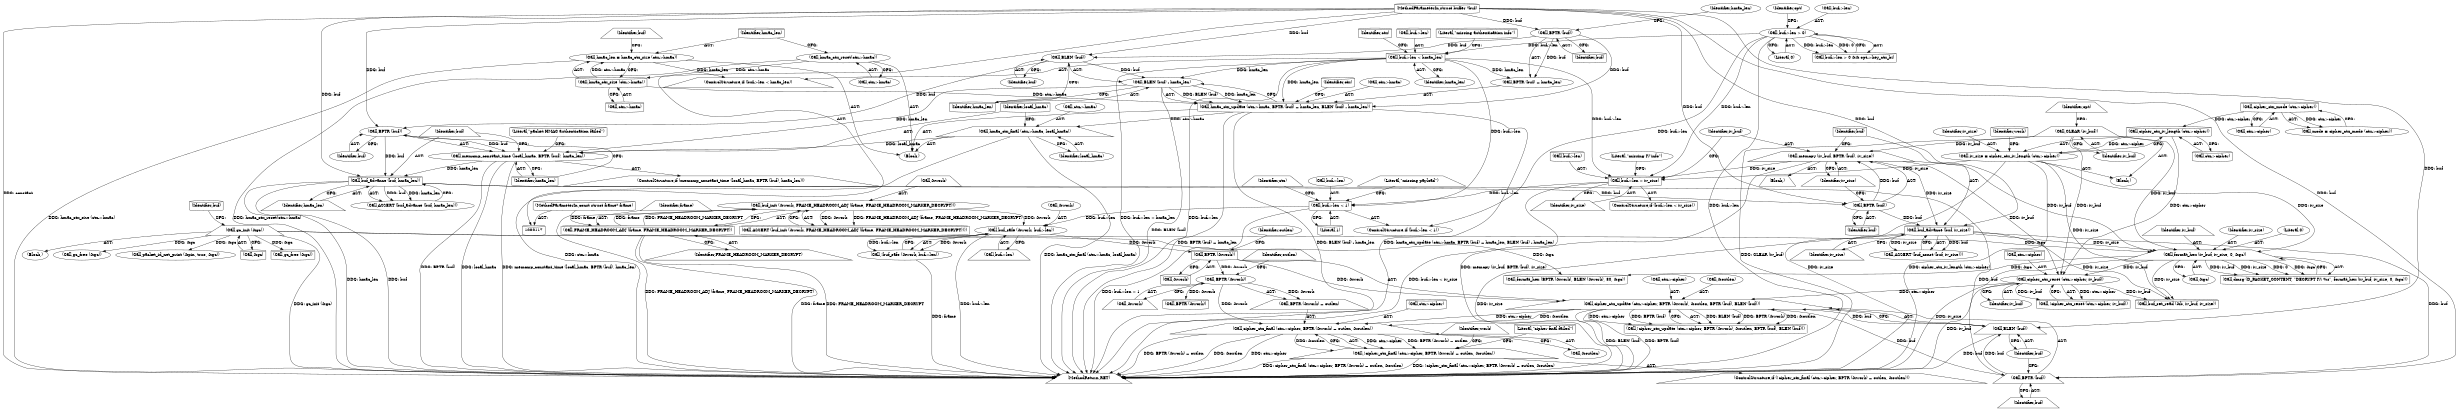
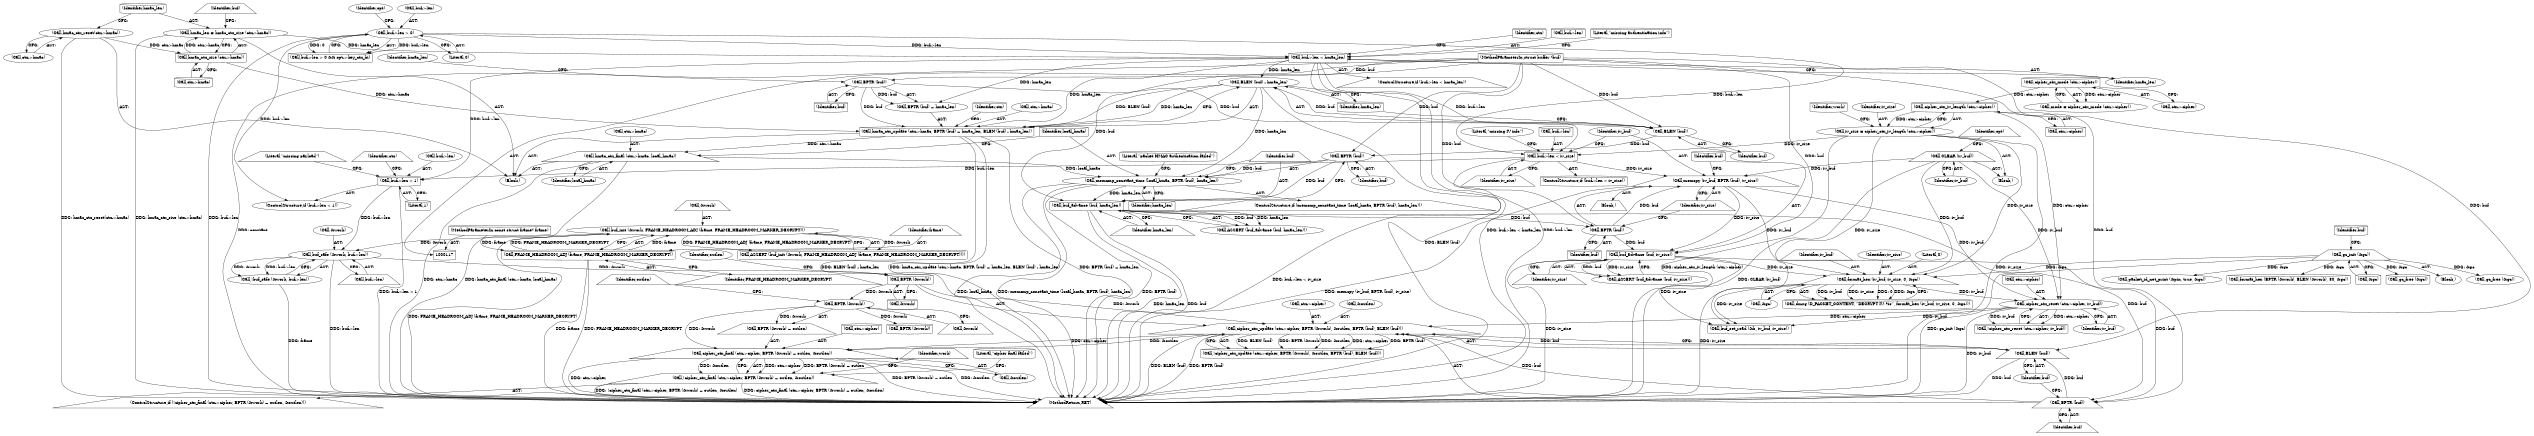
(686, 69) -> (783, 56)
(1728, 169) -> (1618, 170)
(1924, 255) -> (1649, 280)
(1885, 274) -> none
